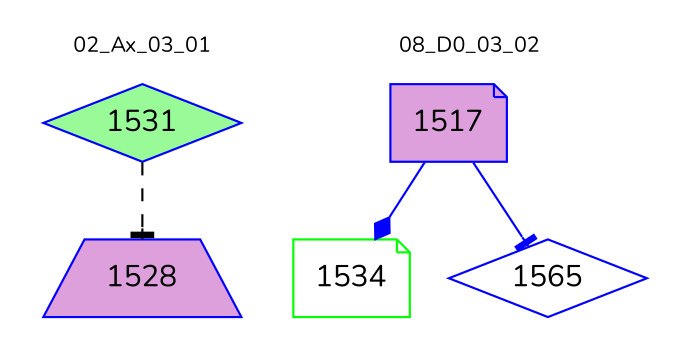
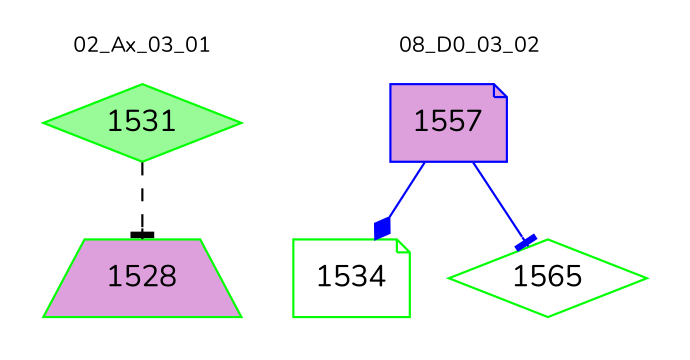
(142, 123) -> (142, 123)
(449, 123) -> (449, 123)
(142, 278) -> (142, 278)
(548, 278) -> (548, 278)
